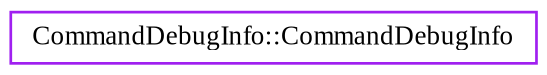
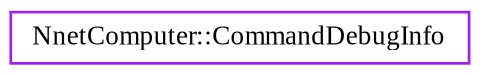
(274, 38) -> (240, 38)
